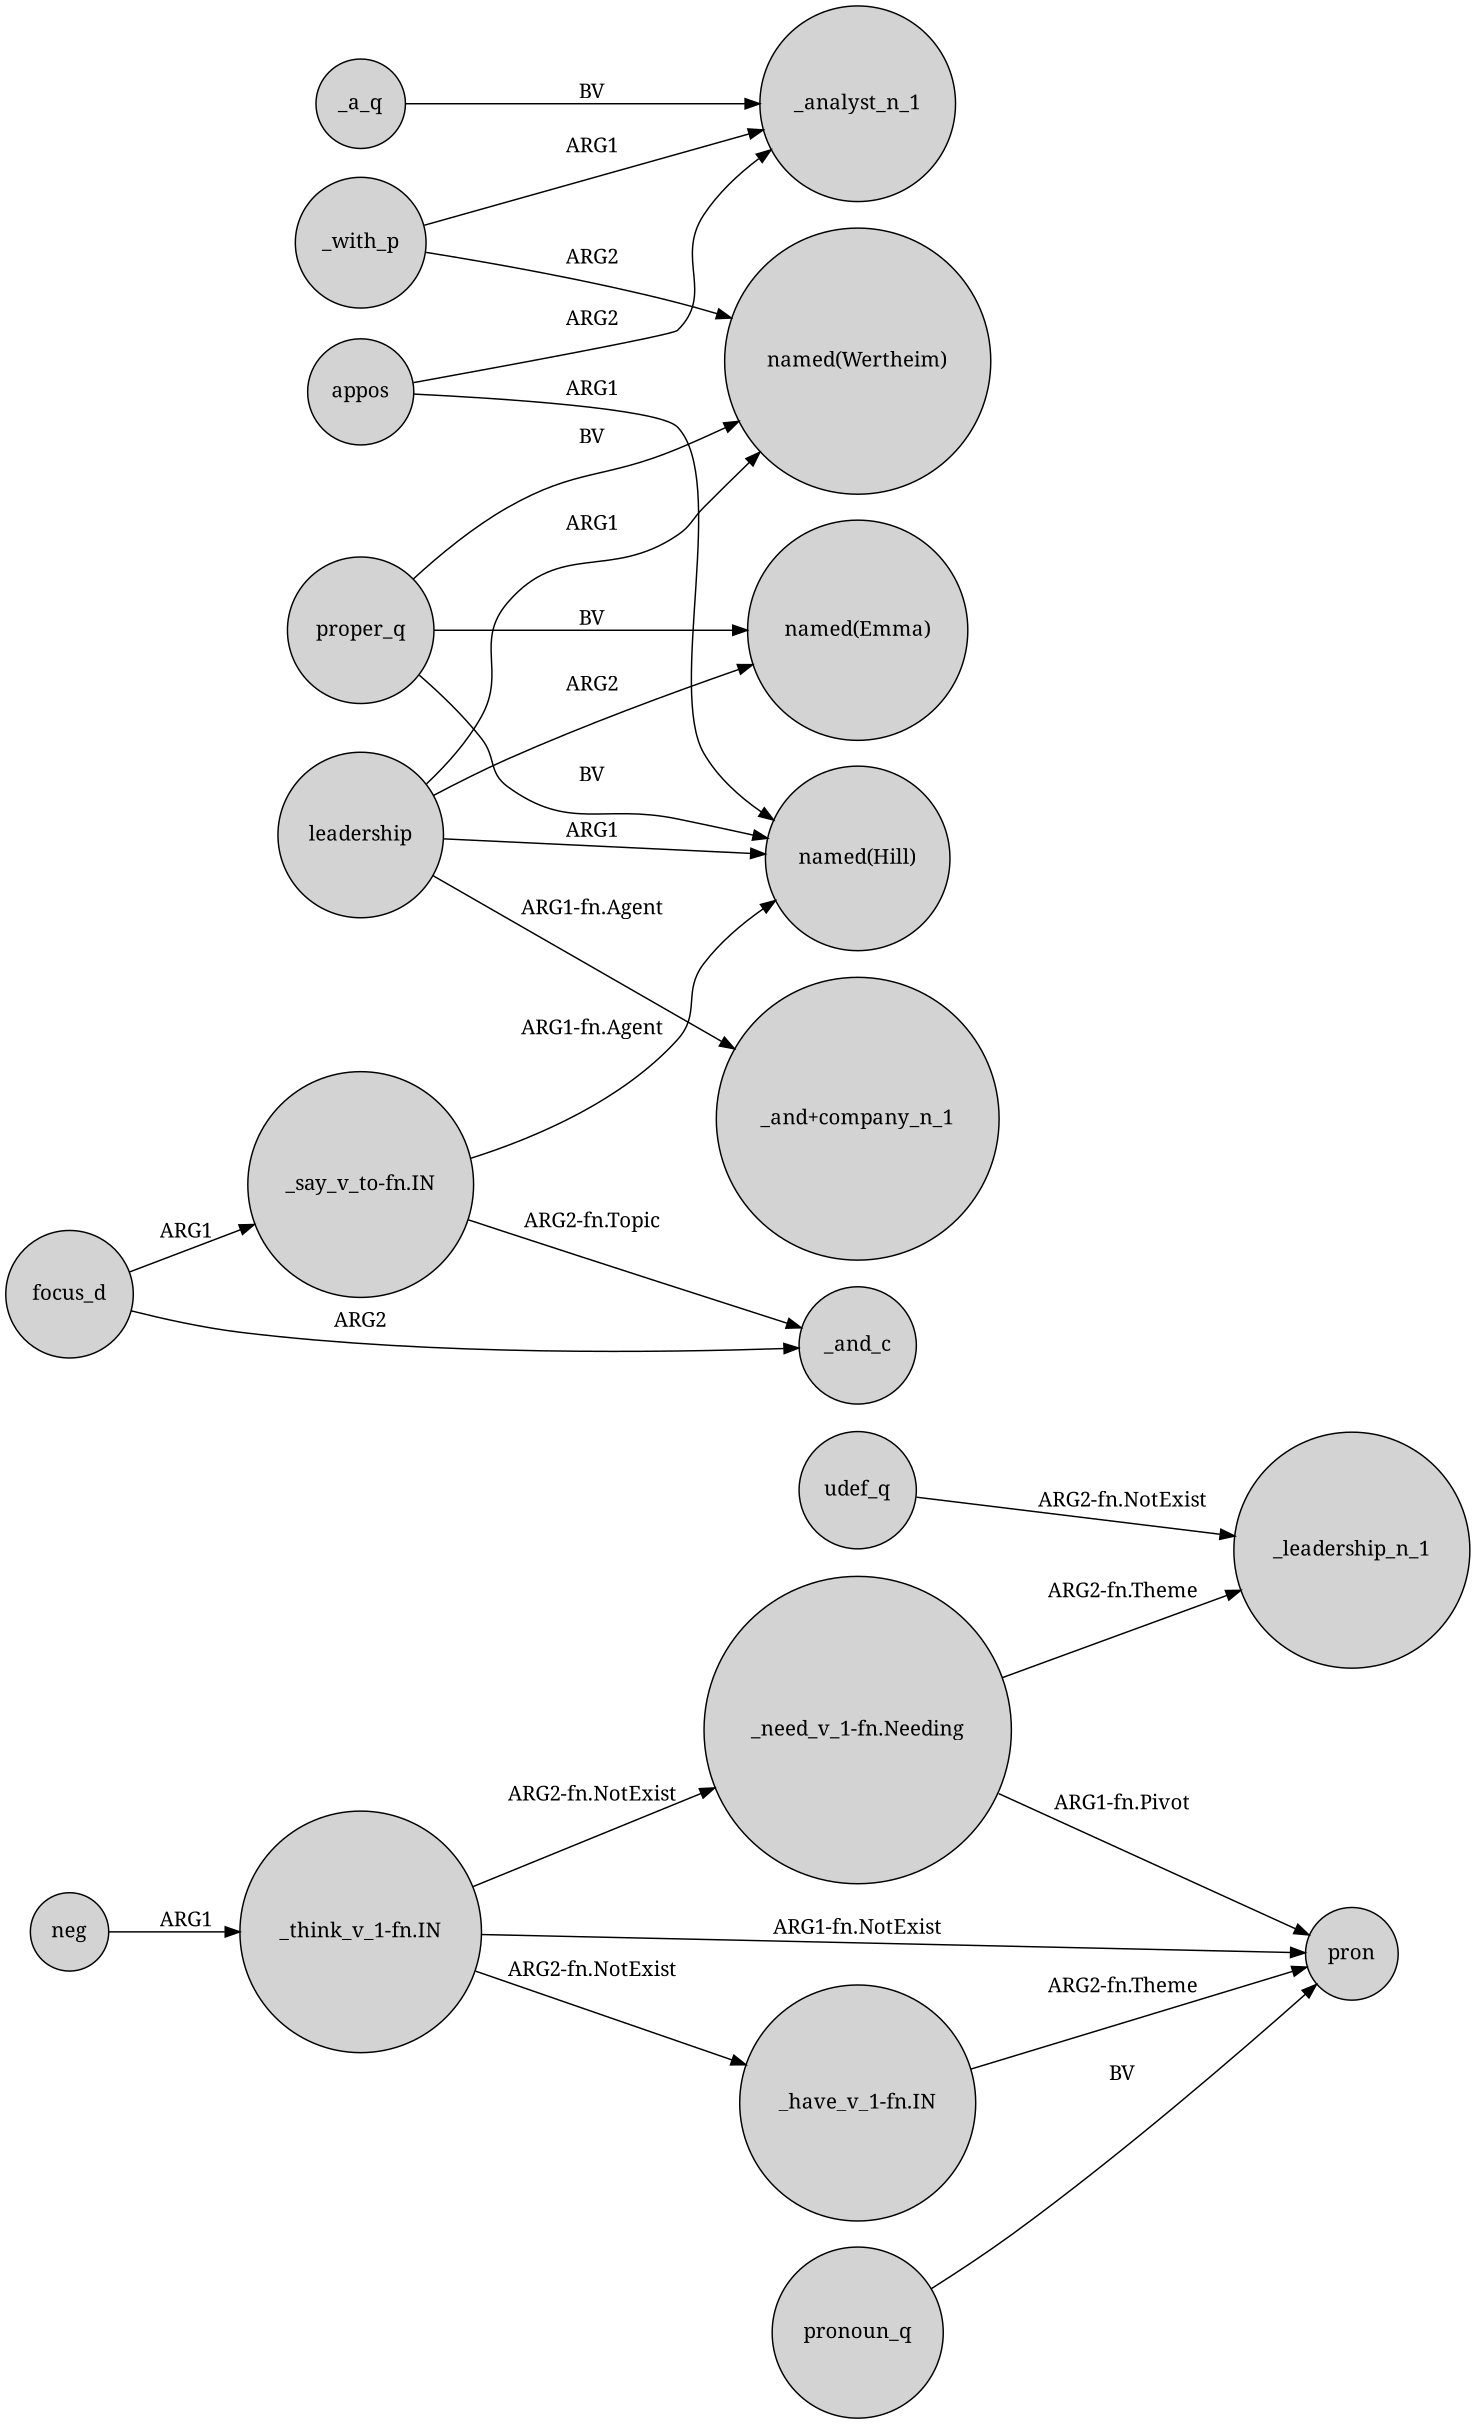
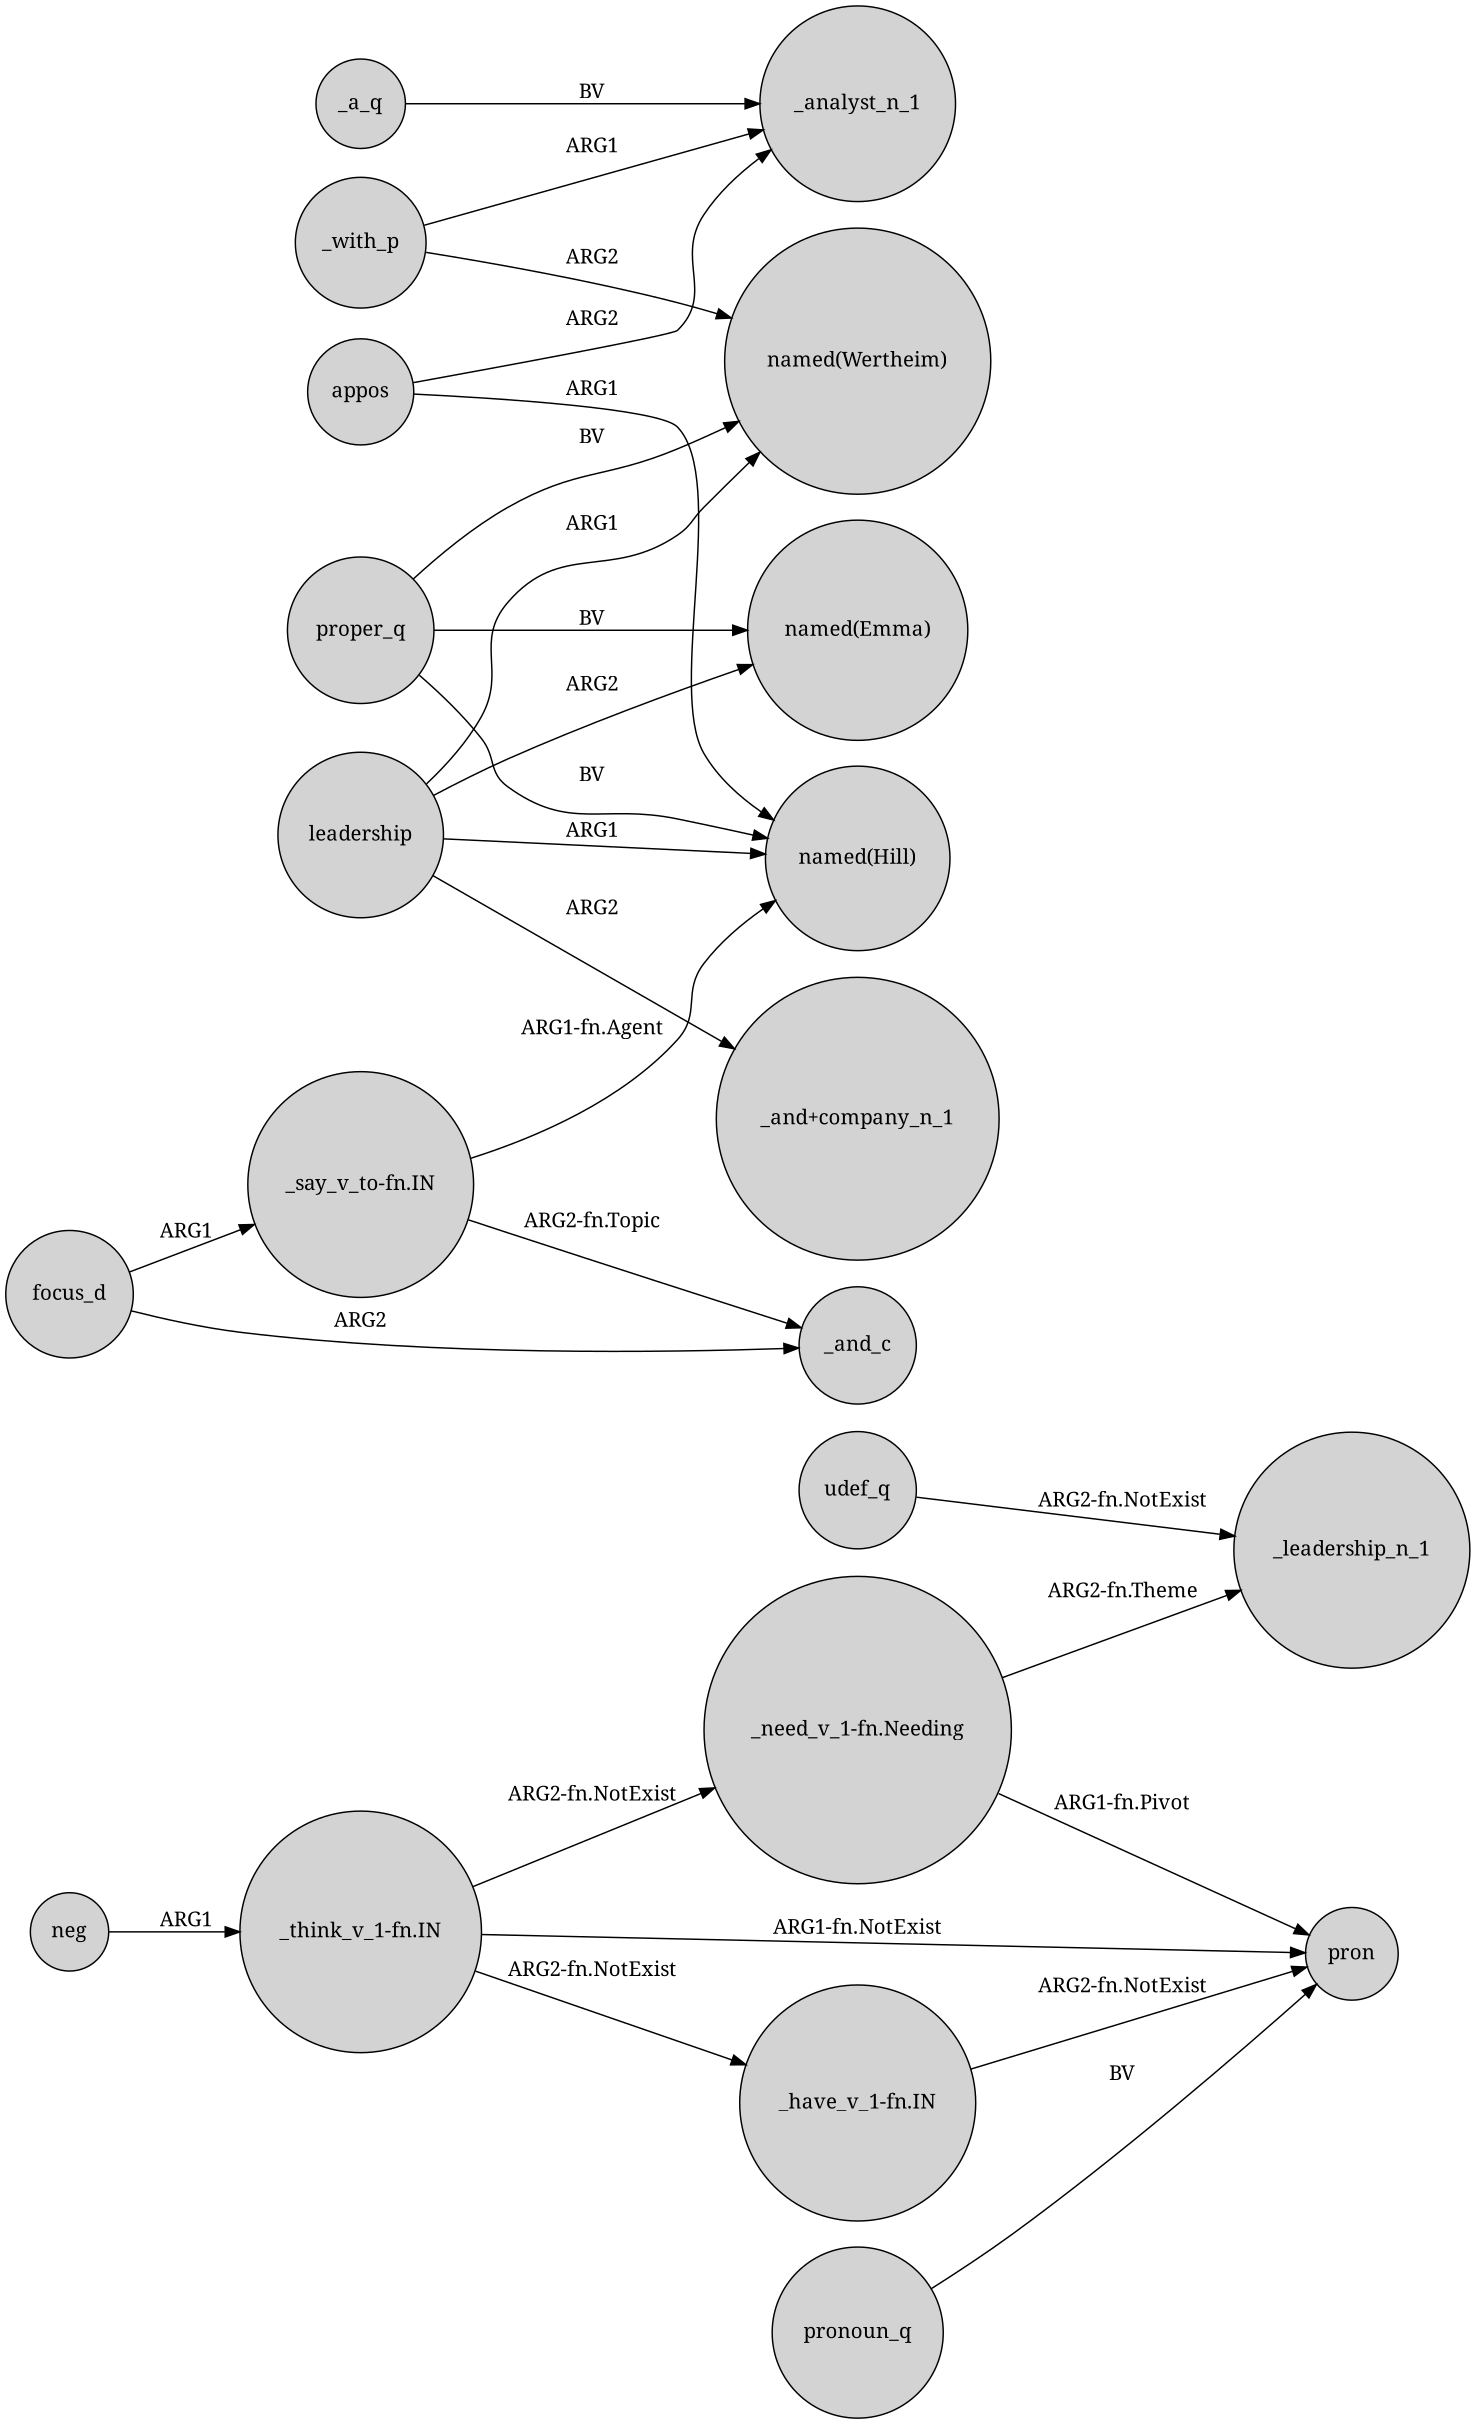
(593, 909) -> (593, 909)
(1123, 1987) -> (1123, 1987)
